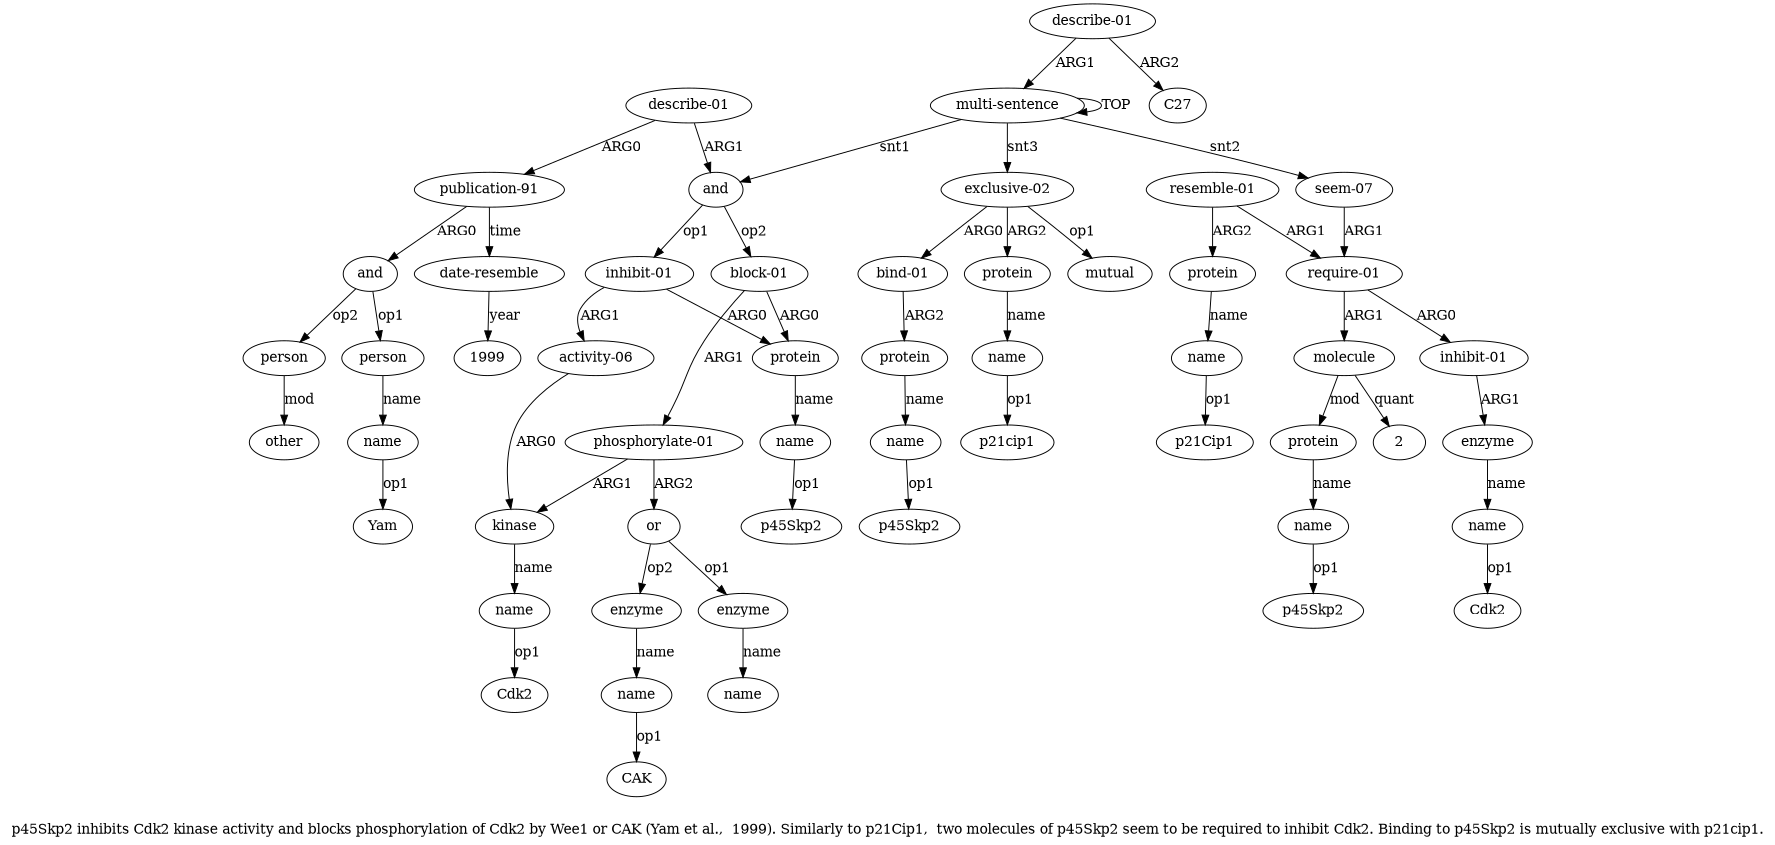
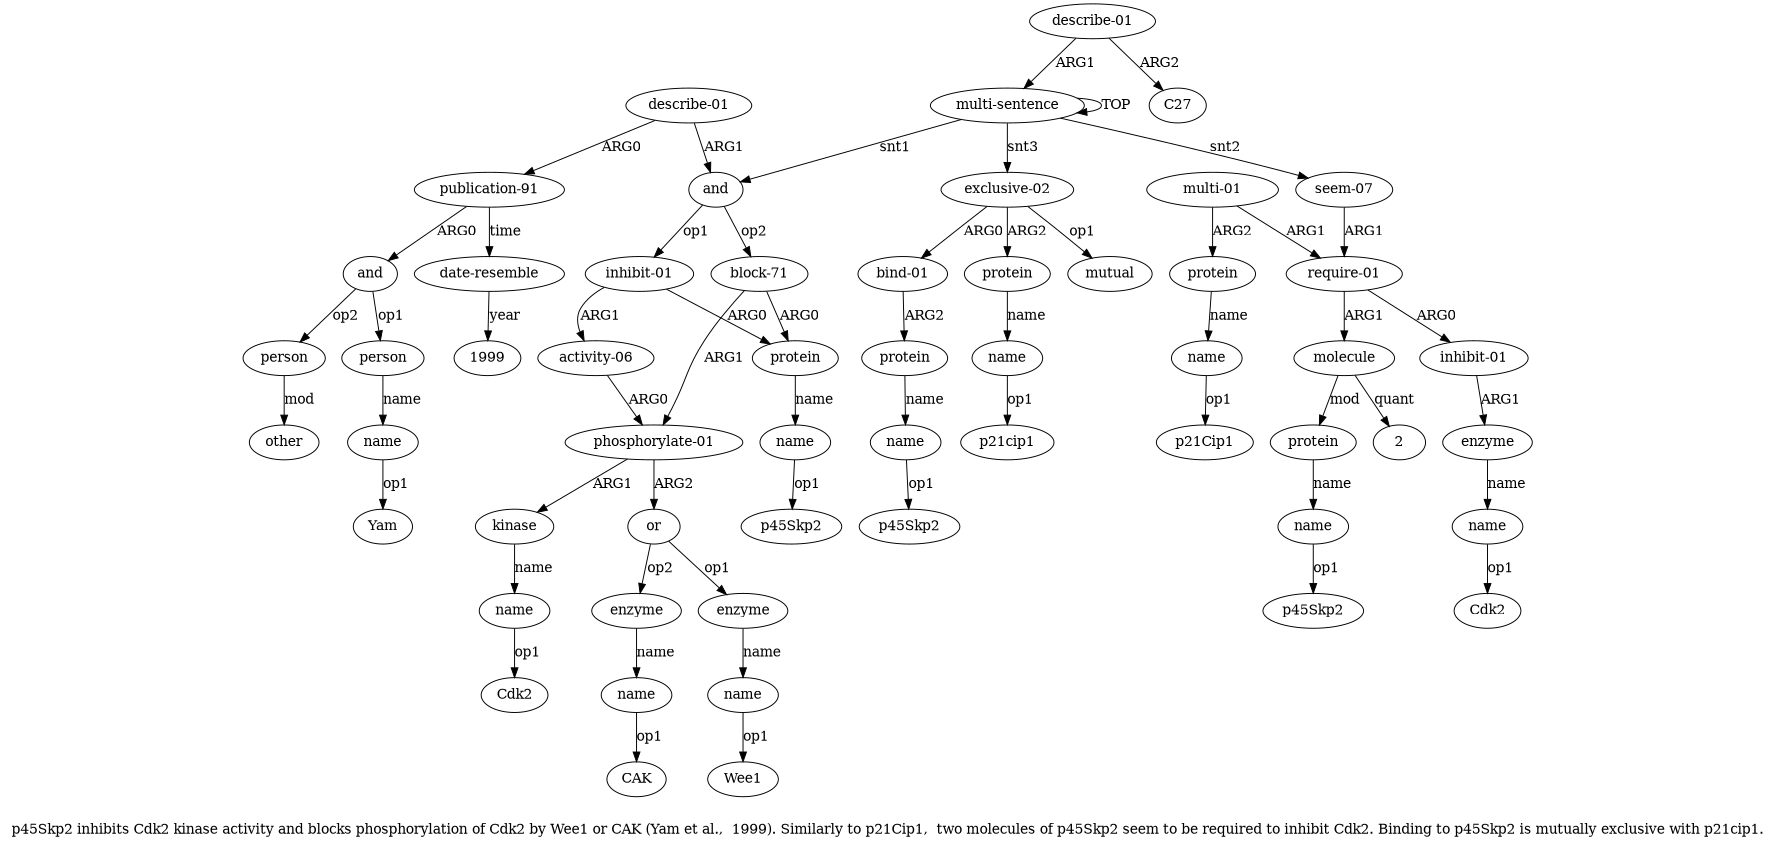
(1213, 190) -> (1213, 190)
(759, 274) -> (759, 274)
(516, 426) -> (622, 396)
none -> (743, 779)
